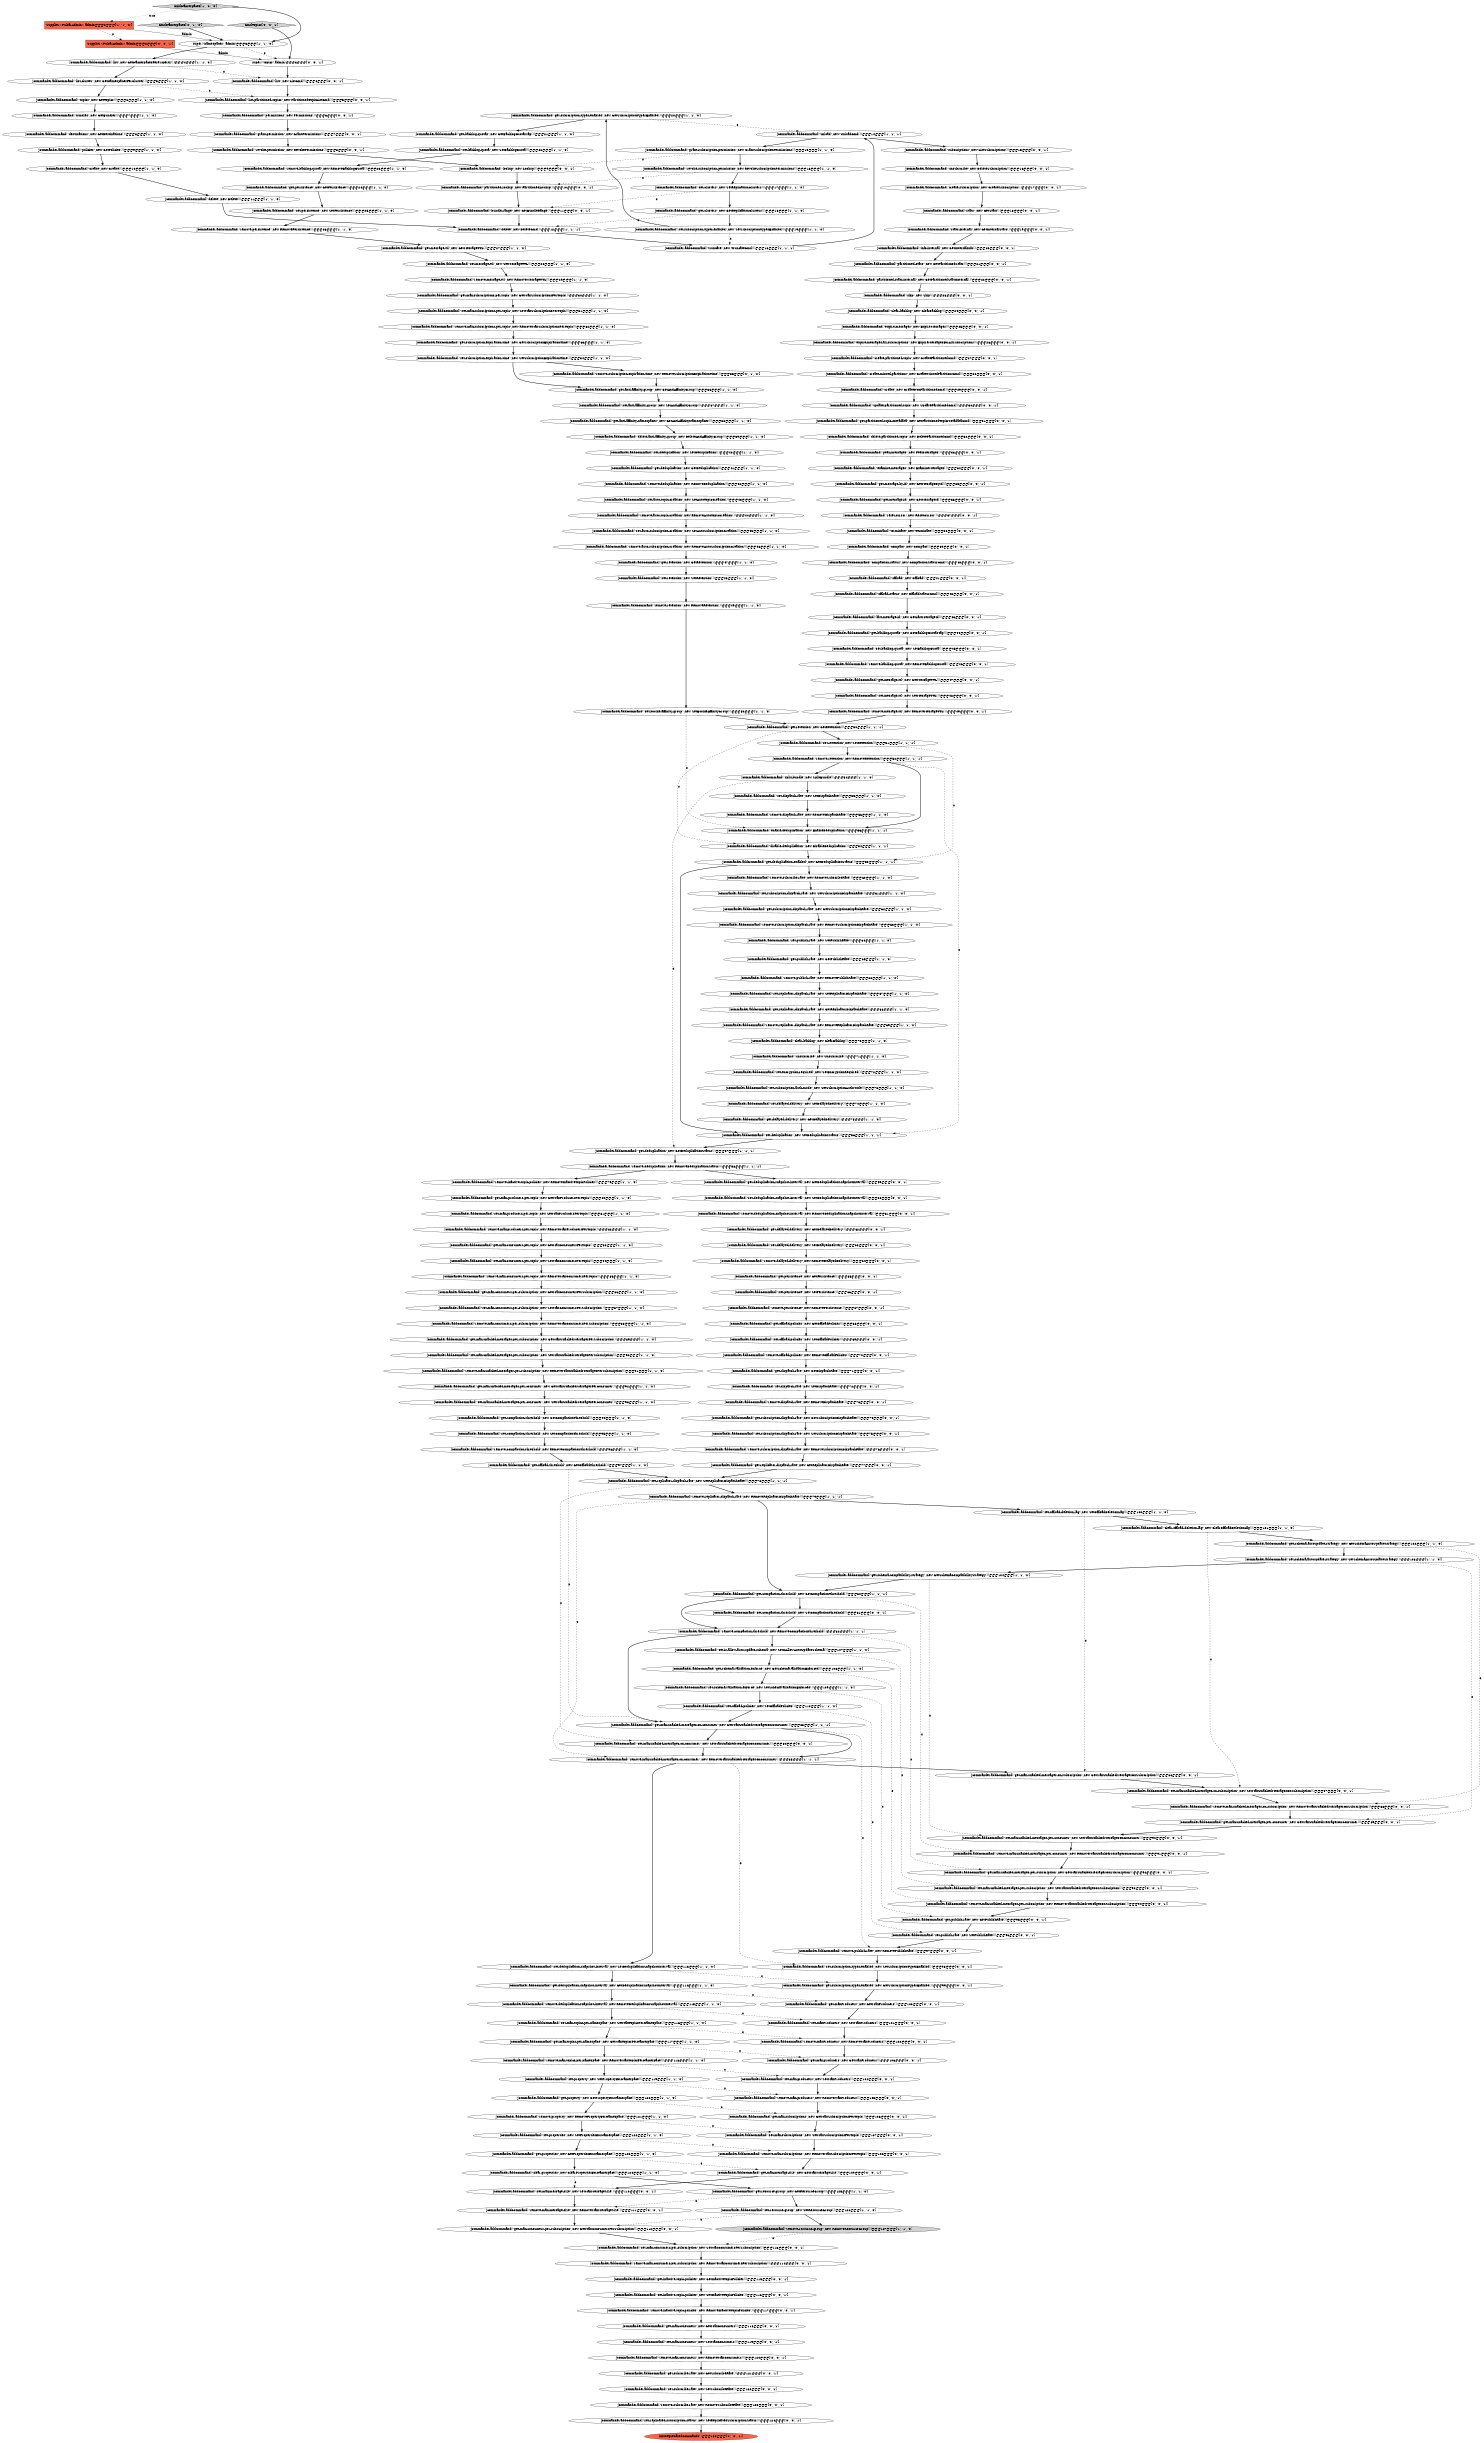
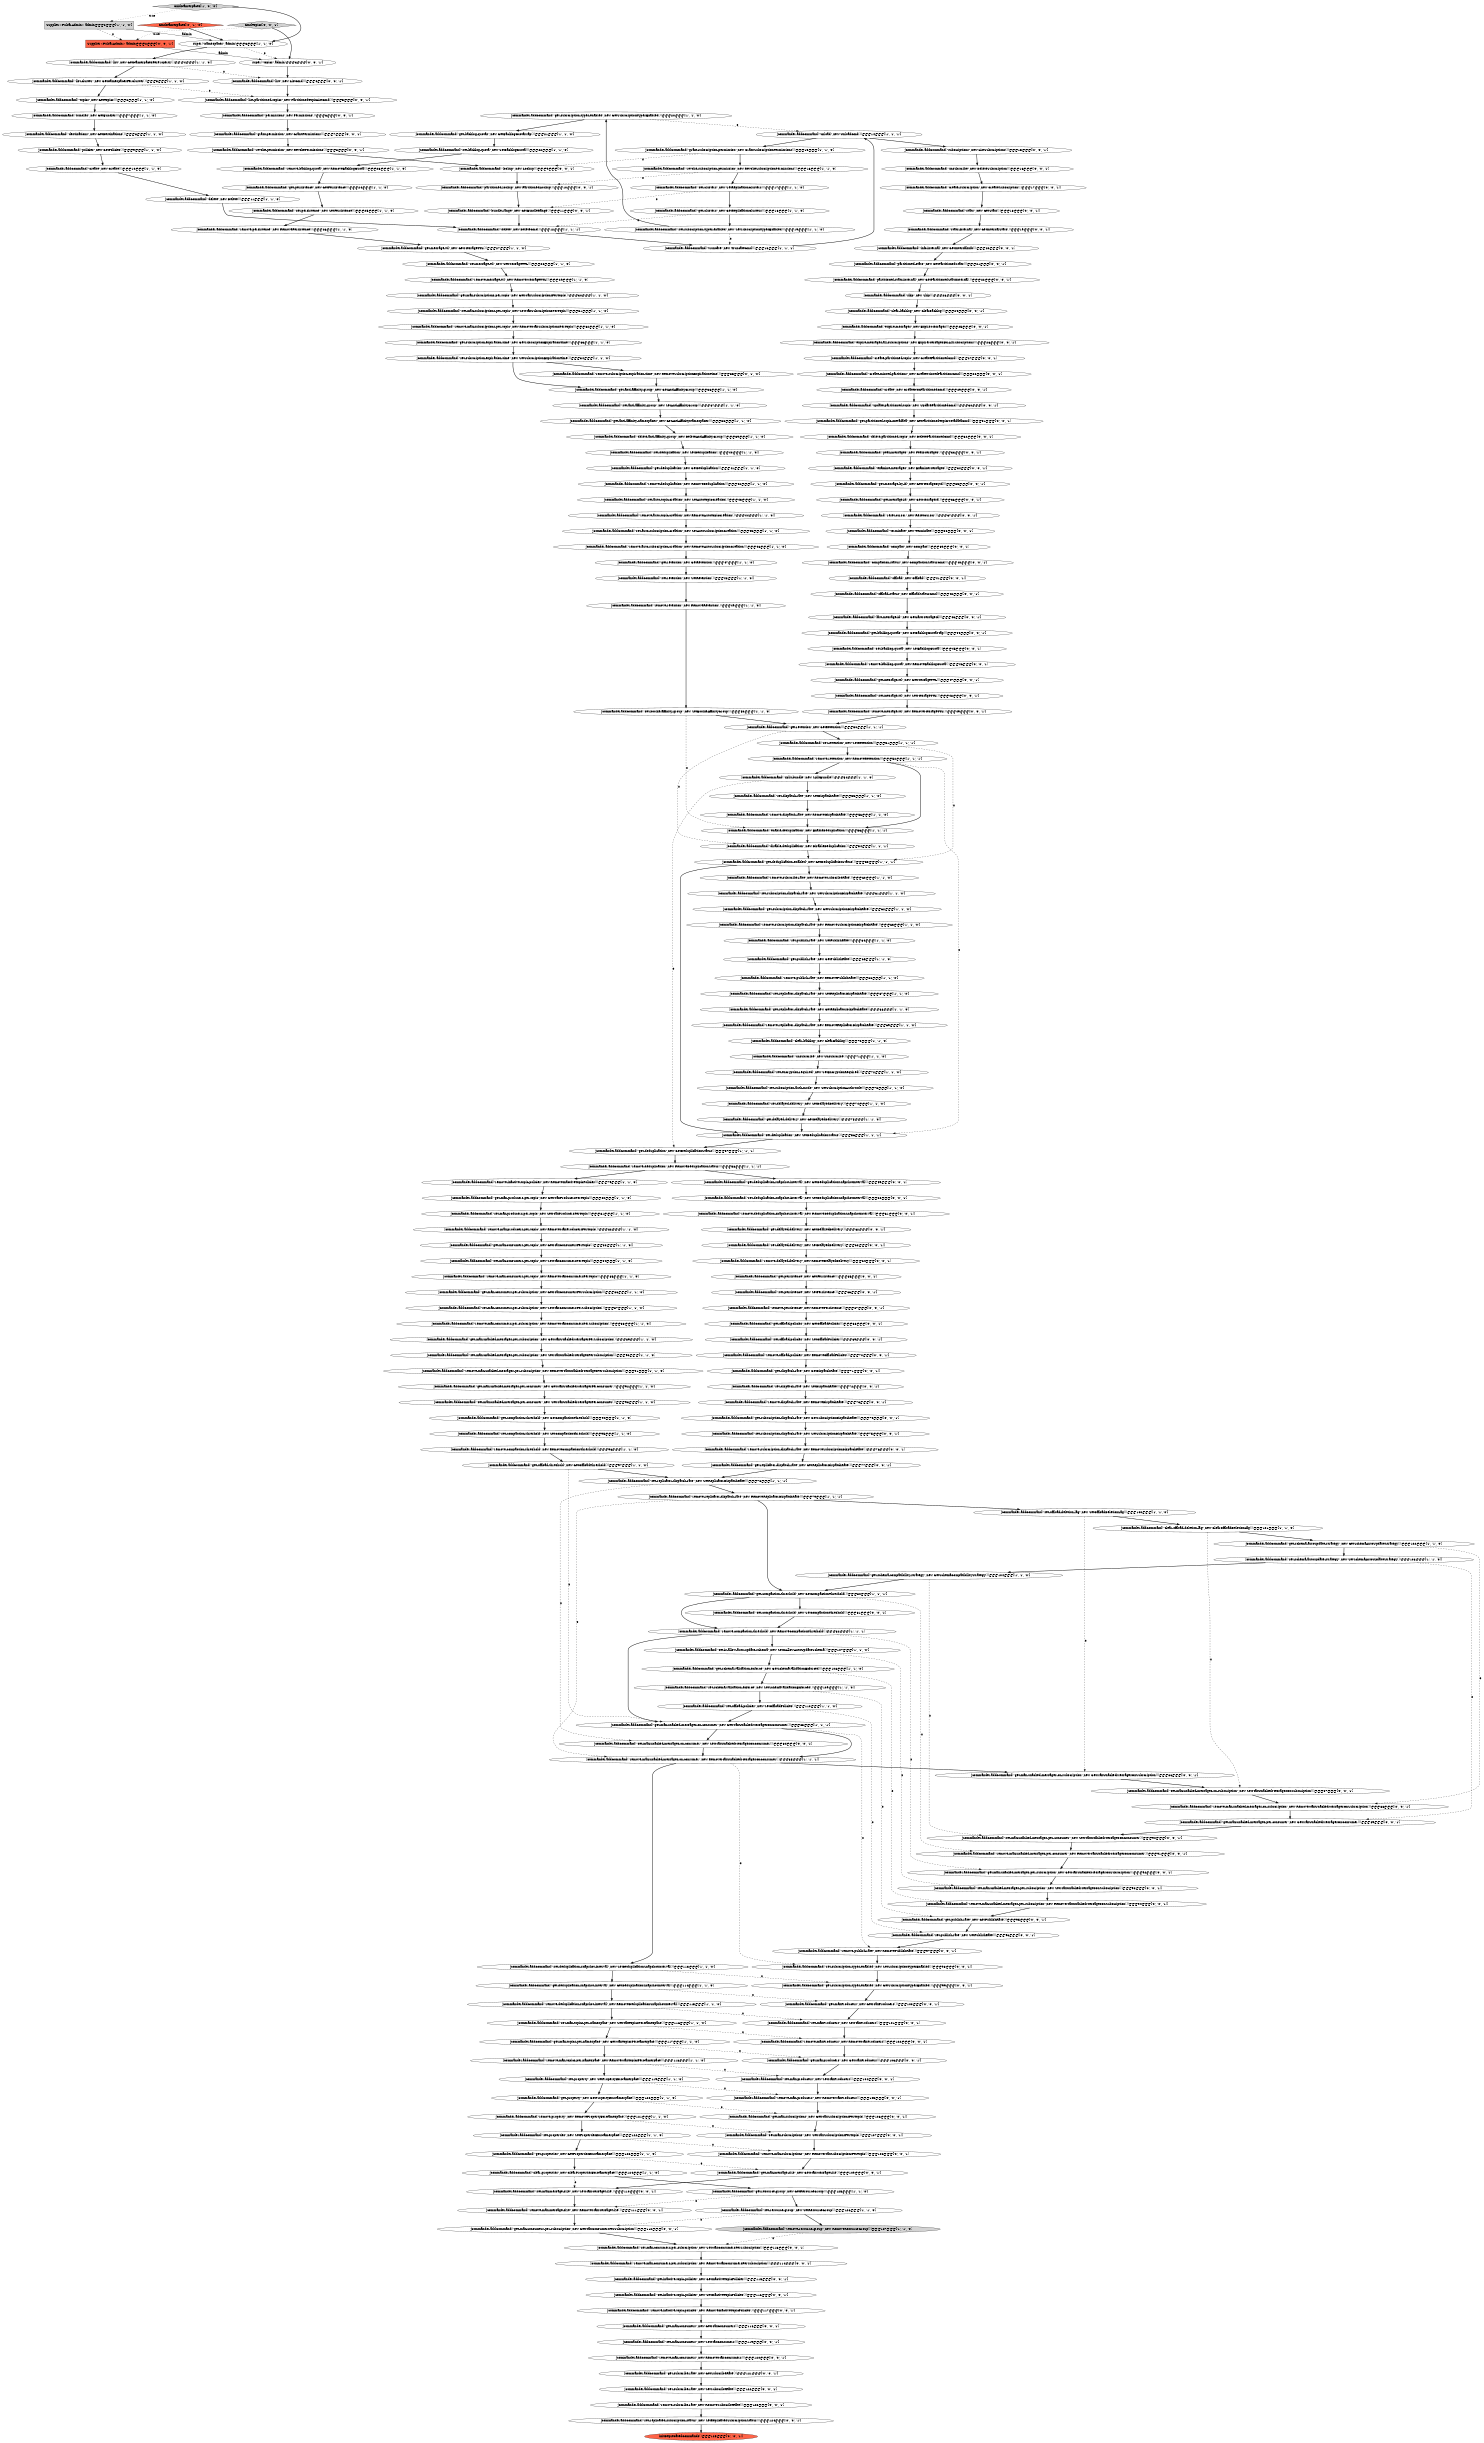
(89, 25) -> (89, 25)
(181, 25) -> (181, 25)
none -> (188, 30)
